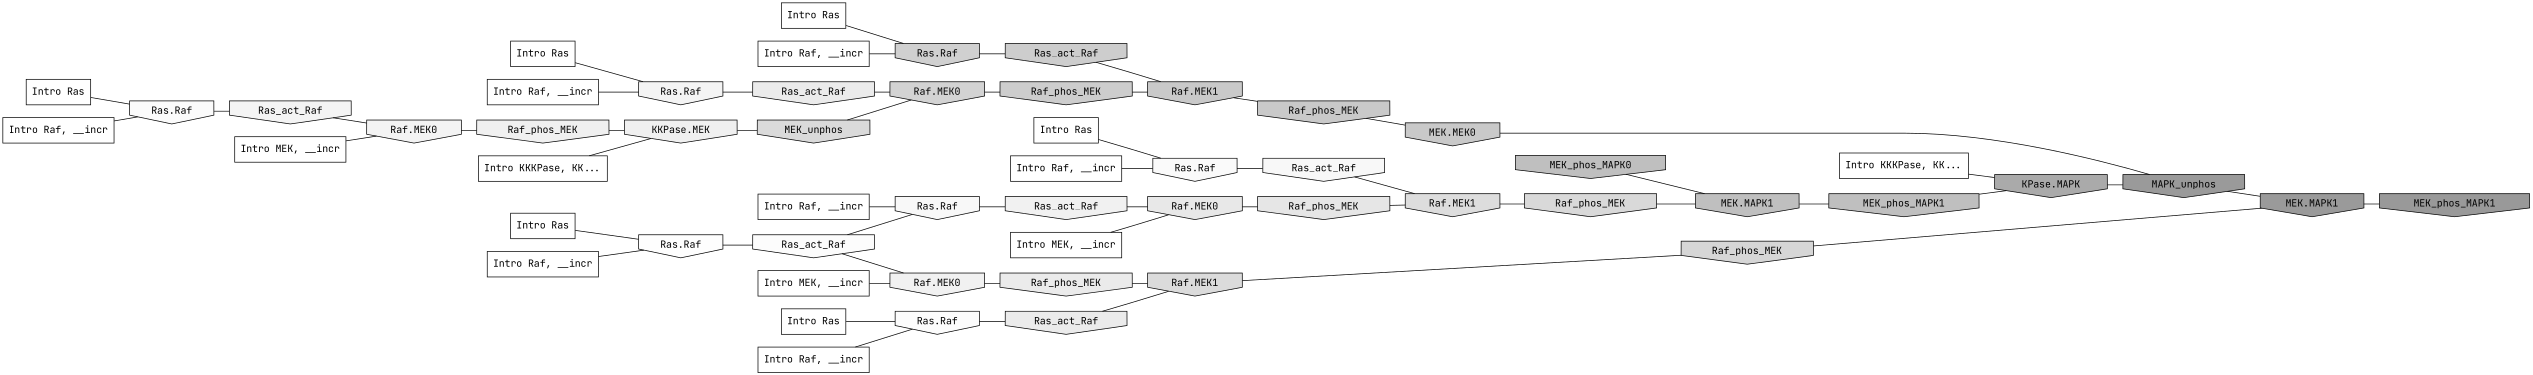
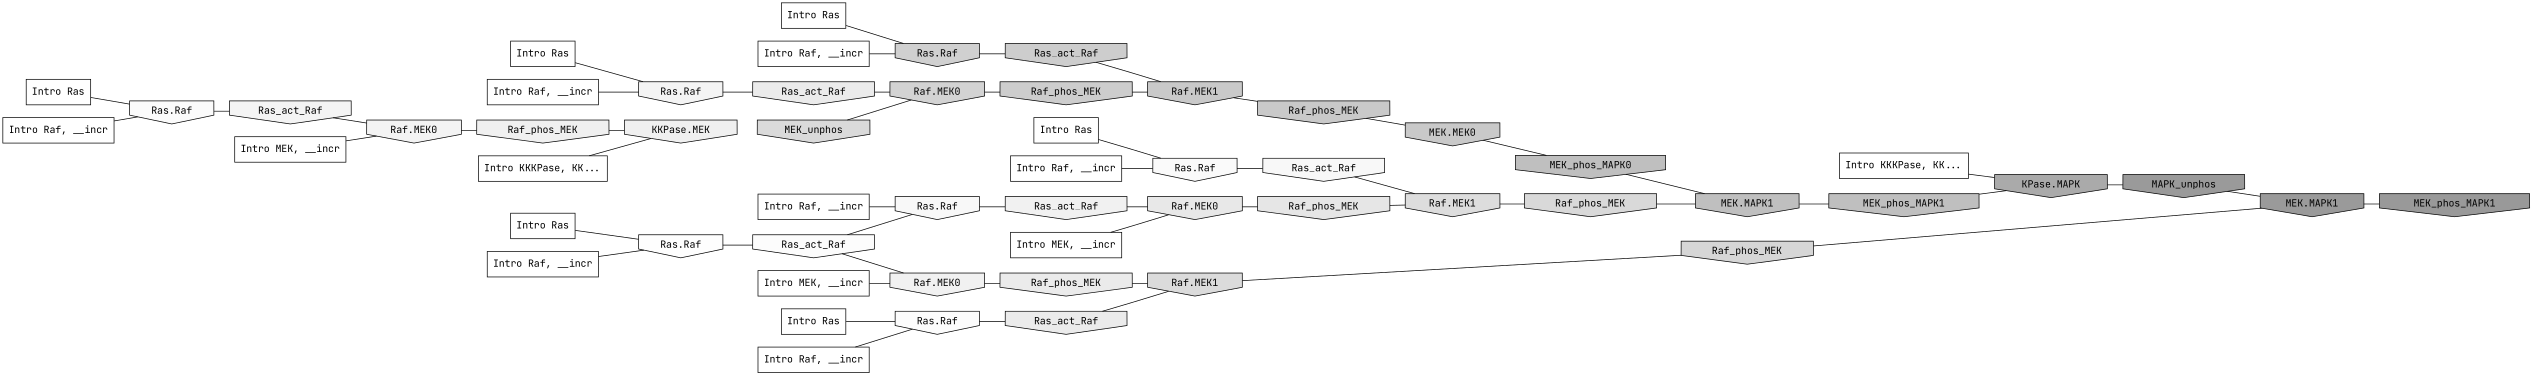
(747, 130) -> none
(1827, 133) -> (1515, 148)
